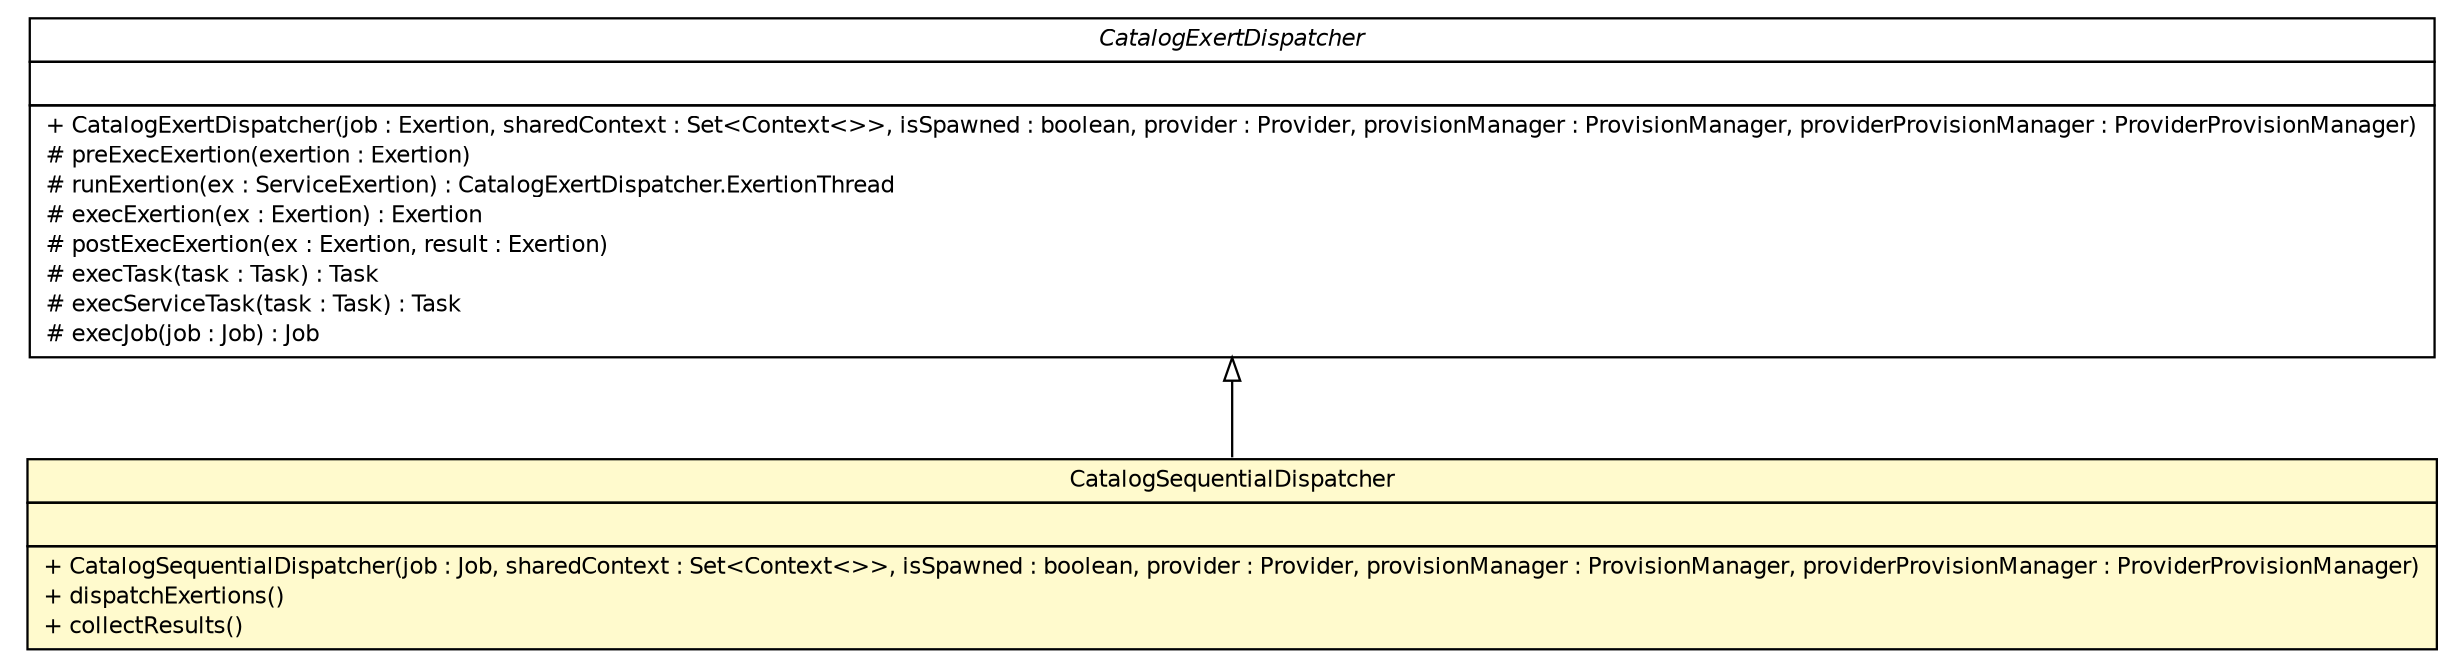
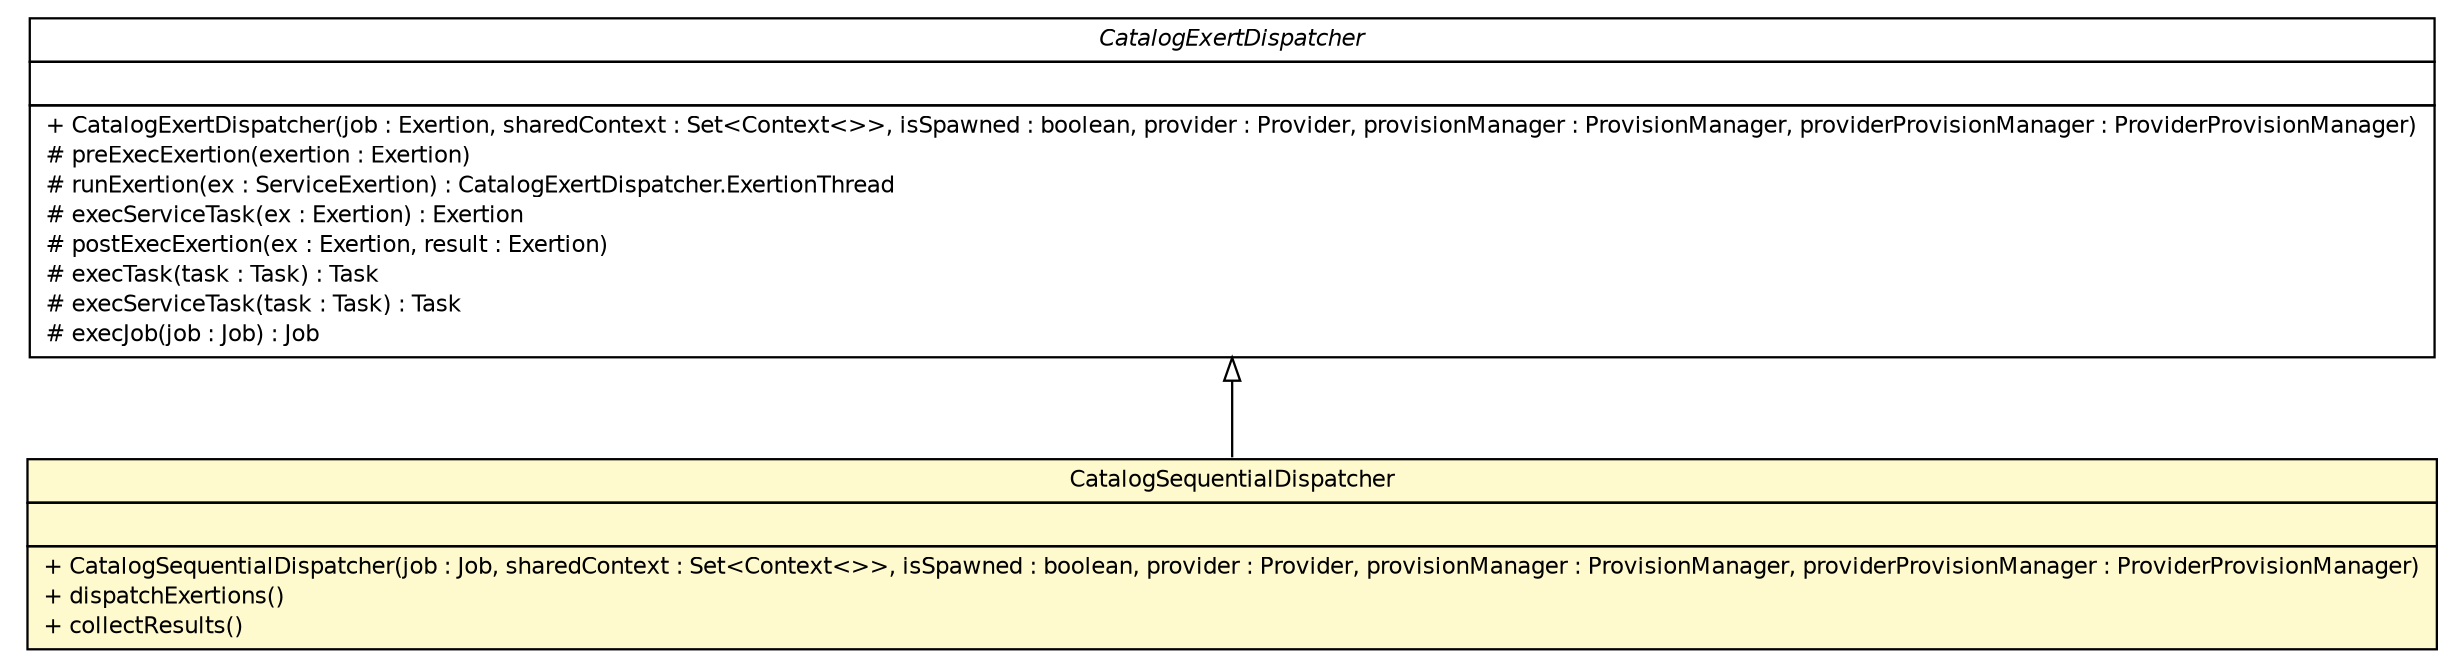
(265, 215) -> (285, 215)
